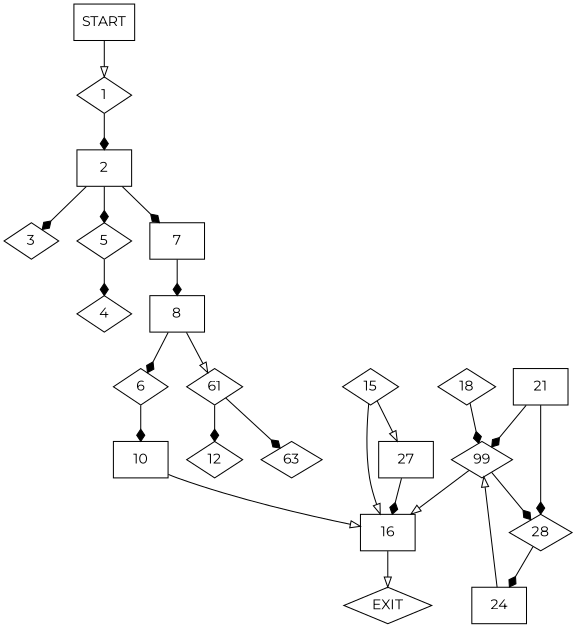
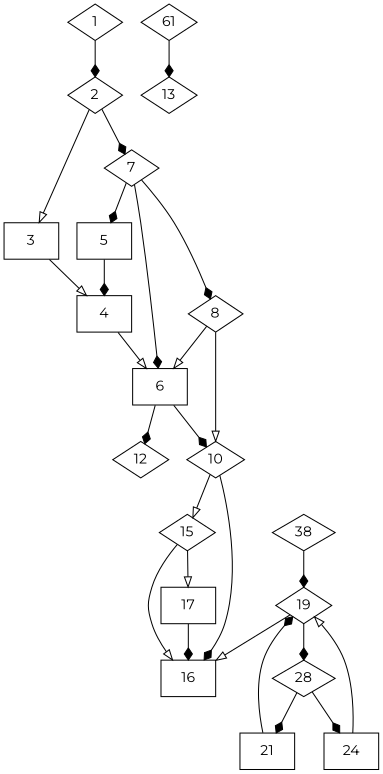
(104, 22) -> none
(104, 168) -> (95, 95)
(104, 199) -> (121, 197)
(69, 204) -> (66, 161)
(31, 241) -> (31, 241)
(104, 241) -> (104, 241)
(177, 241) -> (132, 168)
none -> (147, 270)
none -> (64, 274)
(104, 314) -> (104, 314)
(177, 314) -> (216, 314)
none -> (129, 346)
(161, 347) -> (193, 343)
(195, 348) -> (216, 382)
(141, 387) -> (160, 387)
(467, 387) -> (304, 533)
(215, 417) -> (152, 419)
(541, 454) -> (289, 707)
(141, 460) -> (216, 460)
(292, 460) -> (169, 95)
(406, 460) -> (188, 605)
(482, 460) -> (304, 605)
none -> (203, 491)
(258, 503) -> (232, 564)
(388, 605) -> none
